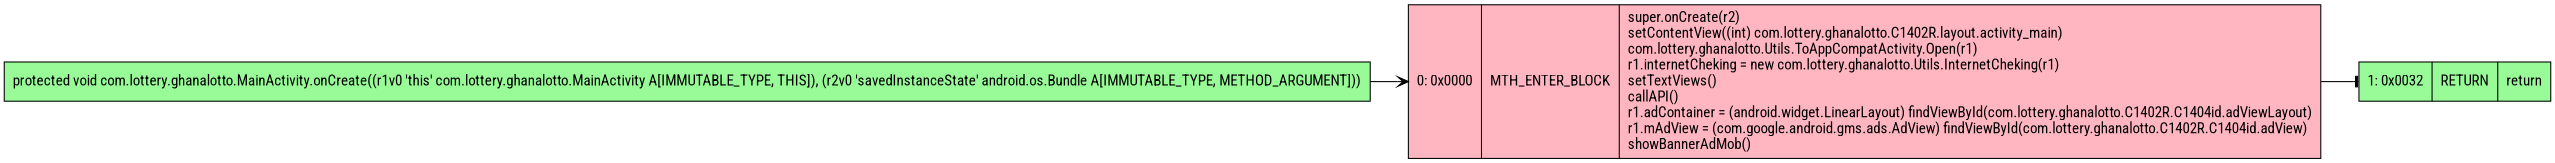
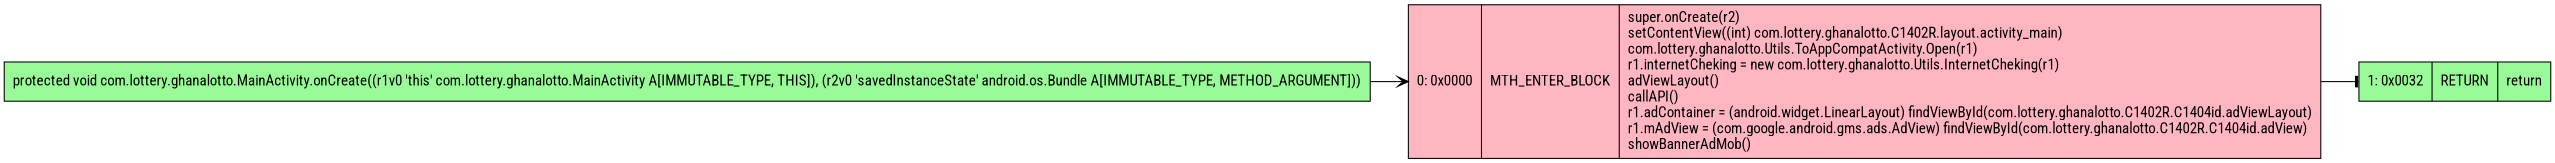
(1673, 81) -> (1674, 81)
